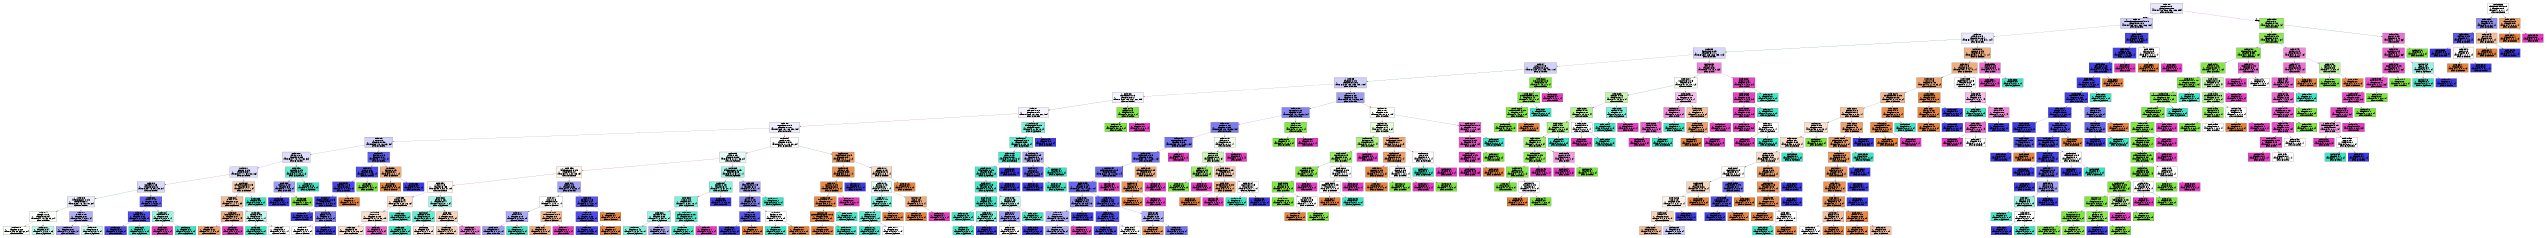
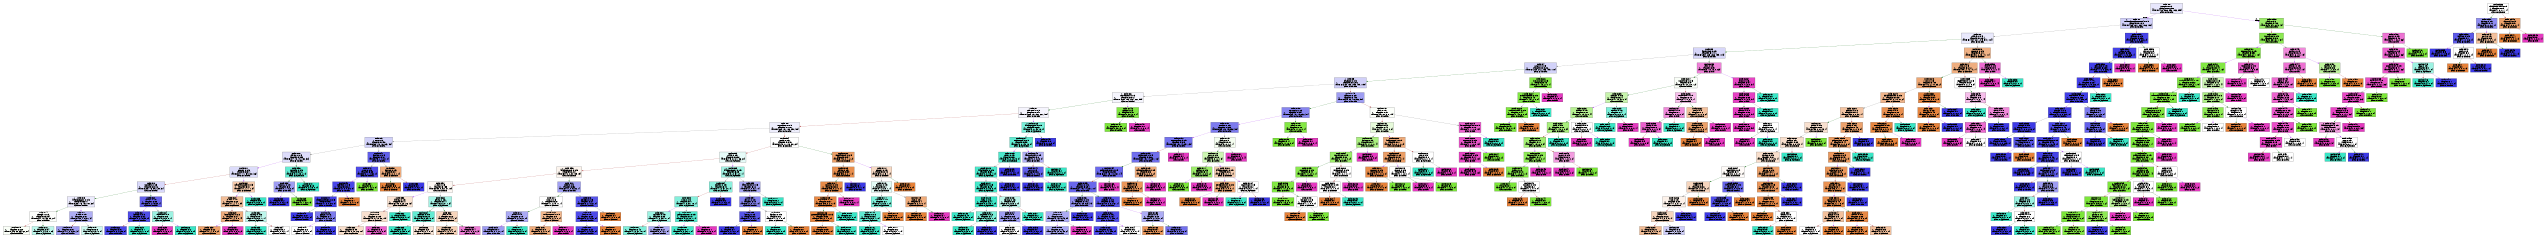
none -> (2000, 142)
